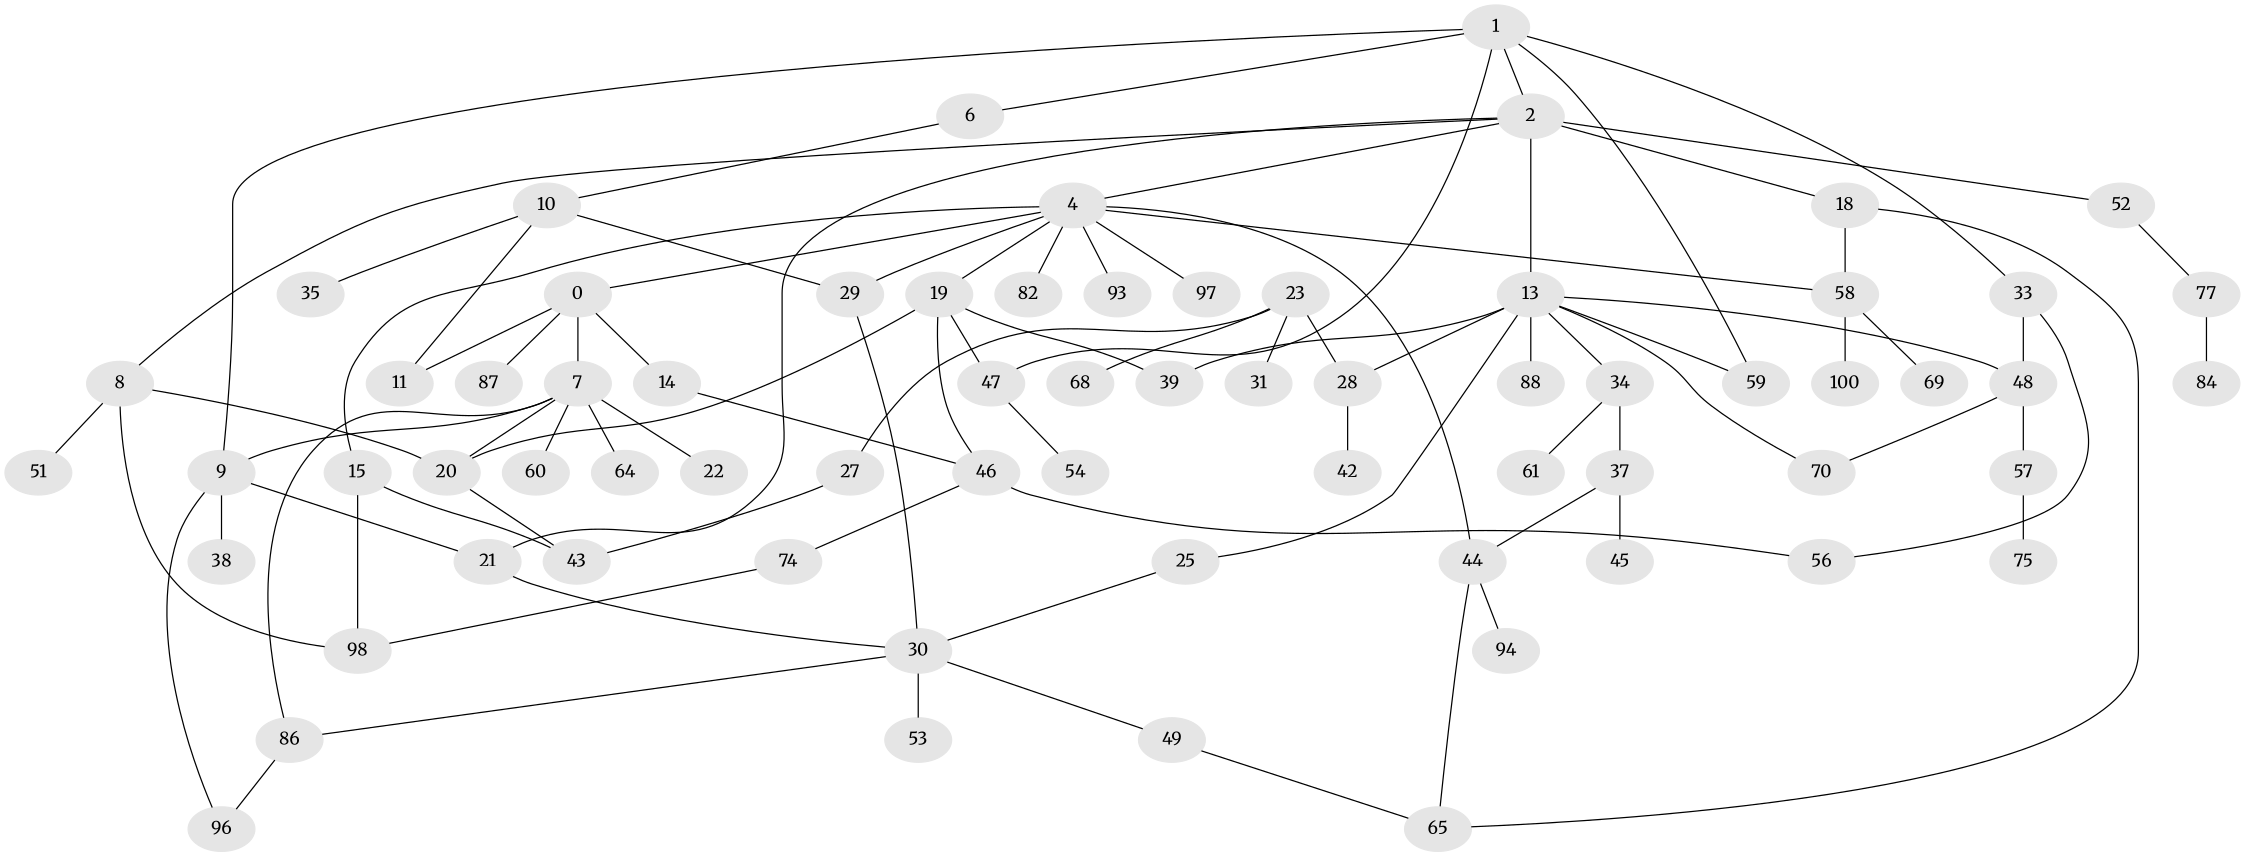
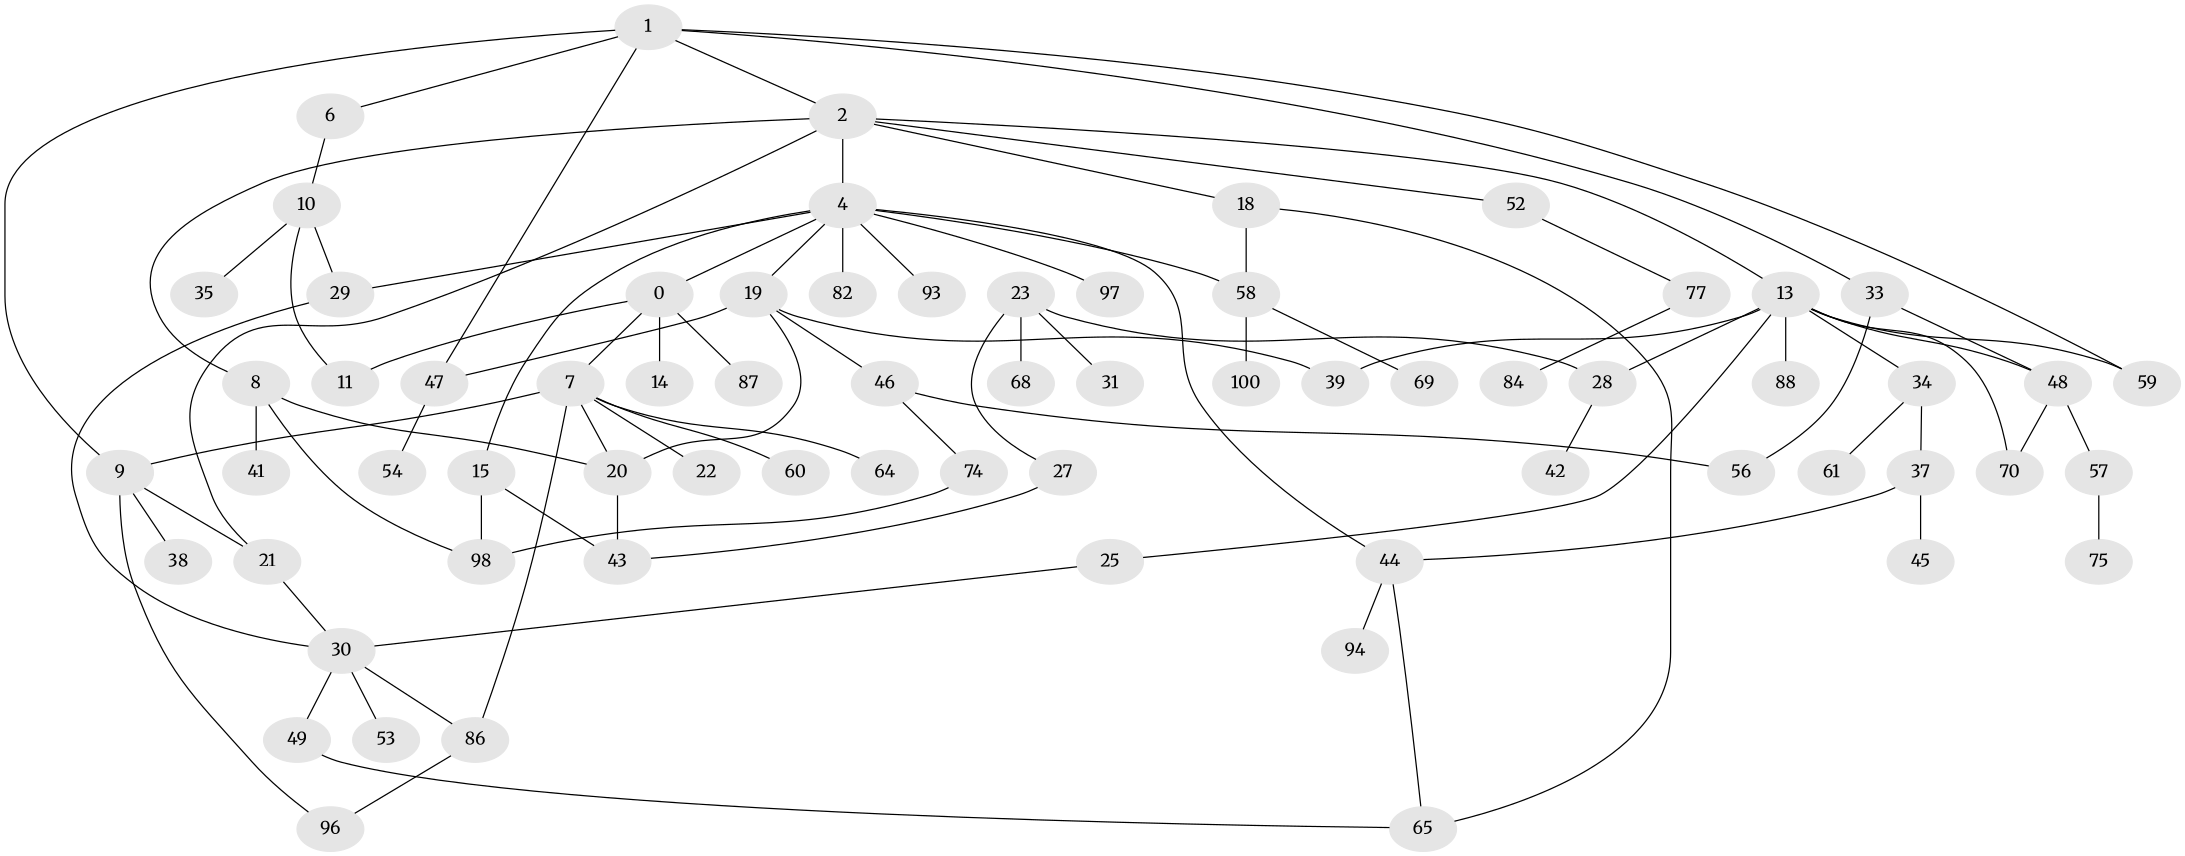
(827, 428) -> none
(38, 473) -> (256, 473)
